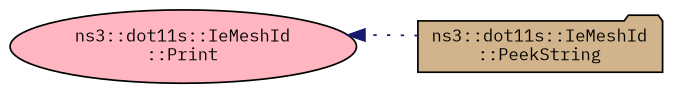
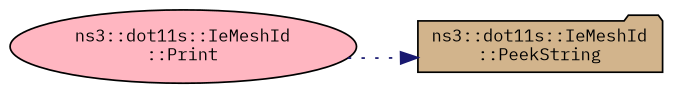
(391, 35) -> (374, 58)
